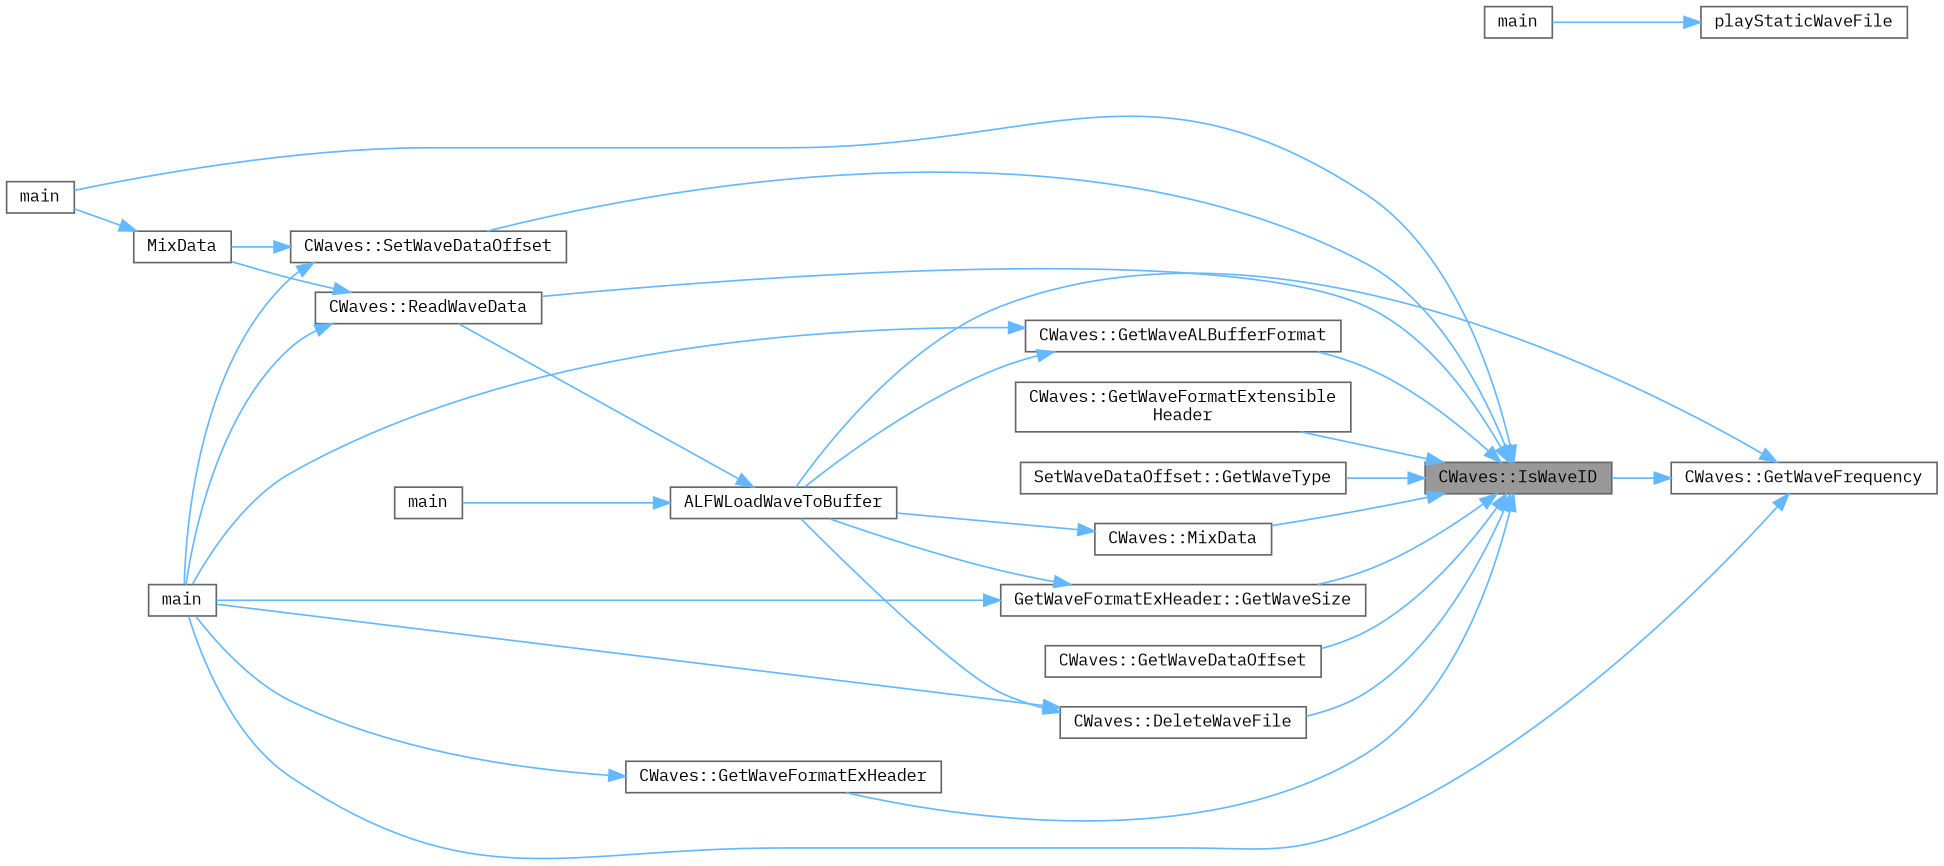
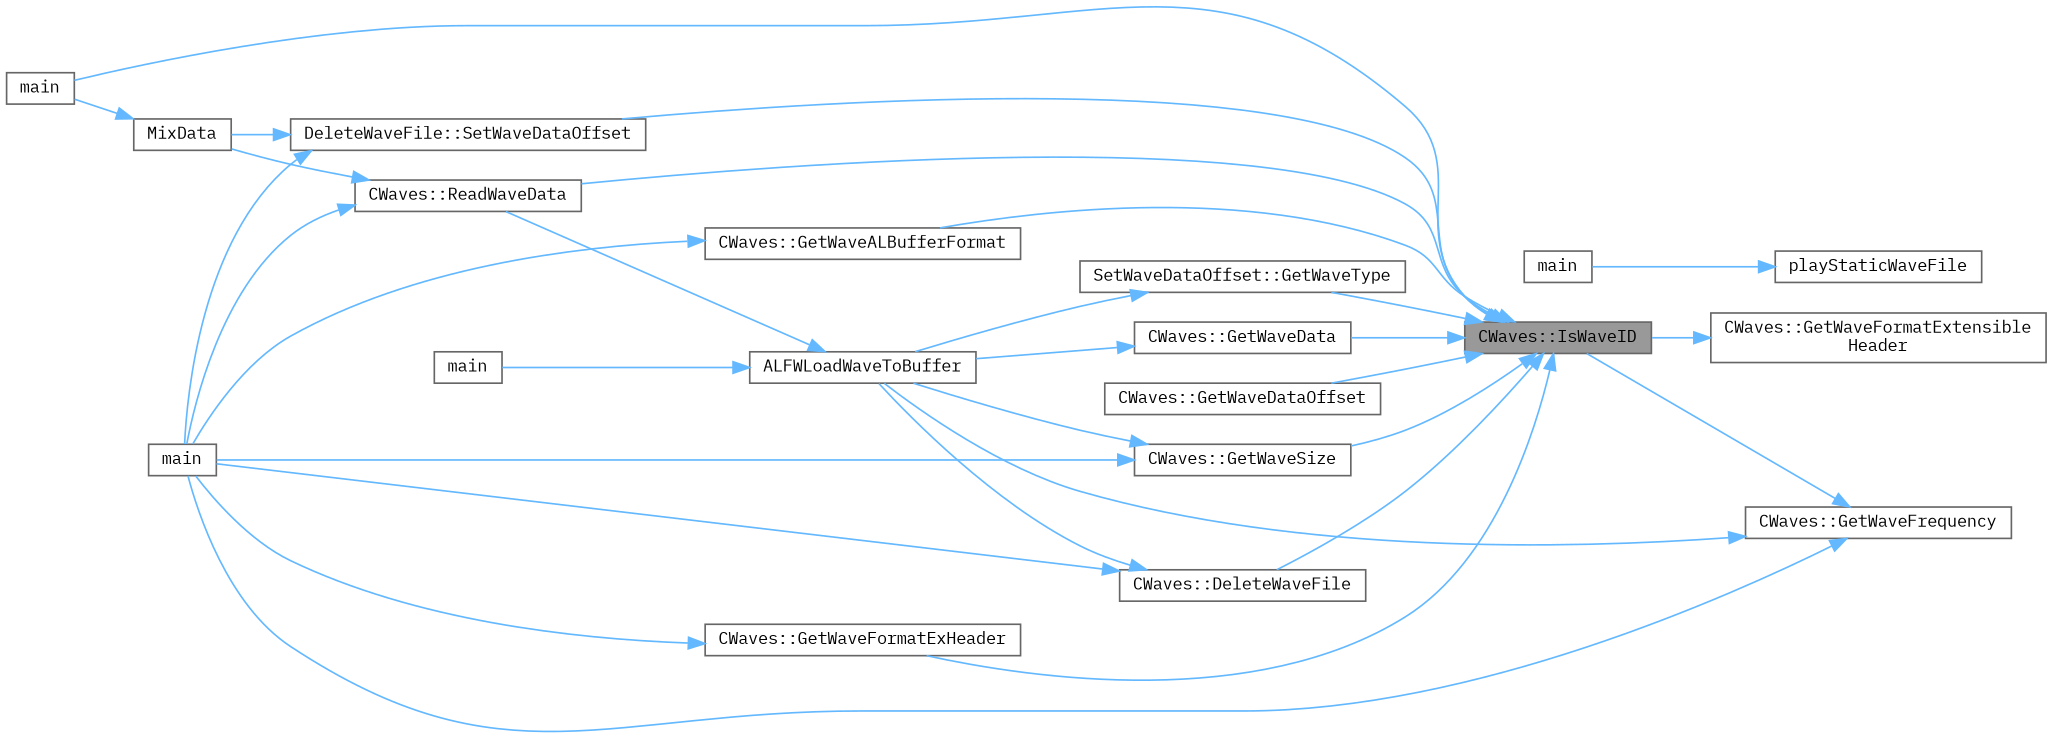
(429, 247) -> (468, 135)
(915, 410) -> (1022, 321)
(1364, 445) -> (1673, 338)
(1183, 539) -> (1243, 338)
(1183, 600) -> (1243, 460)
